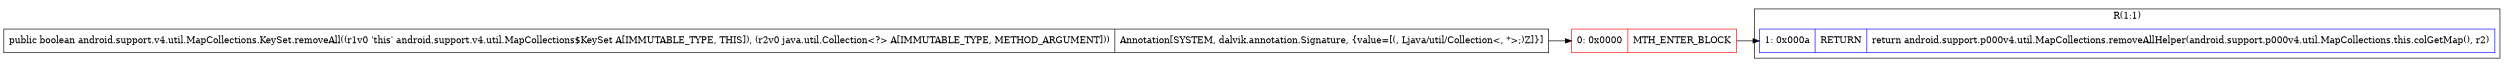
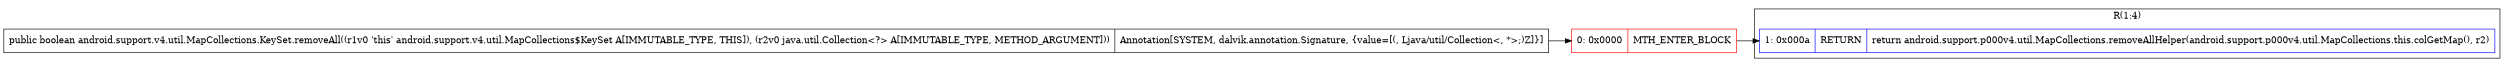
(2127, 16) -> (2127, 16)
